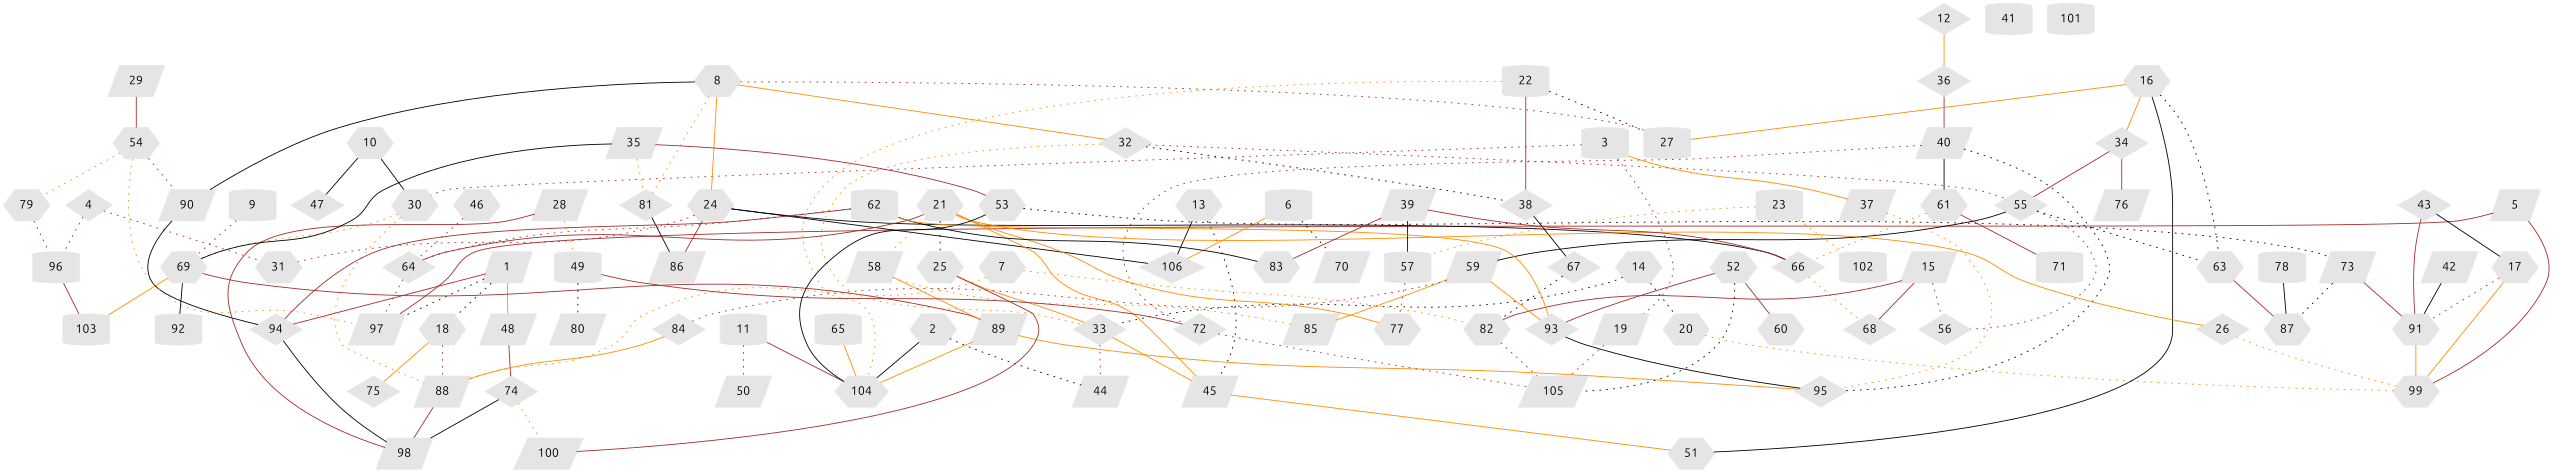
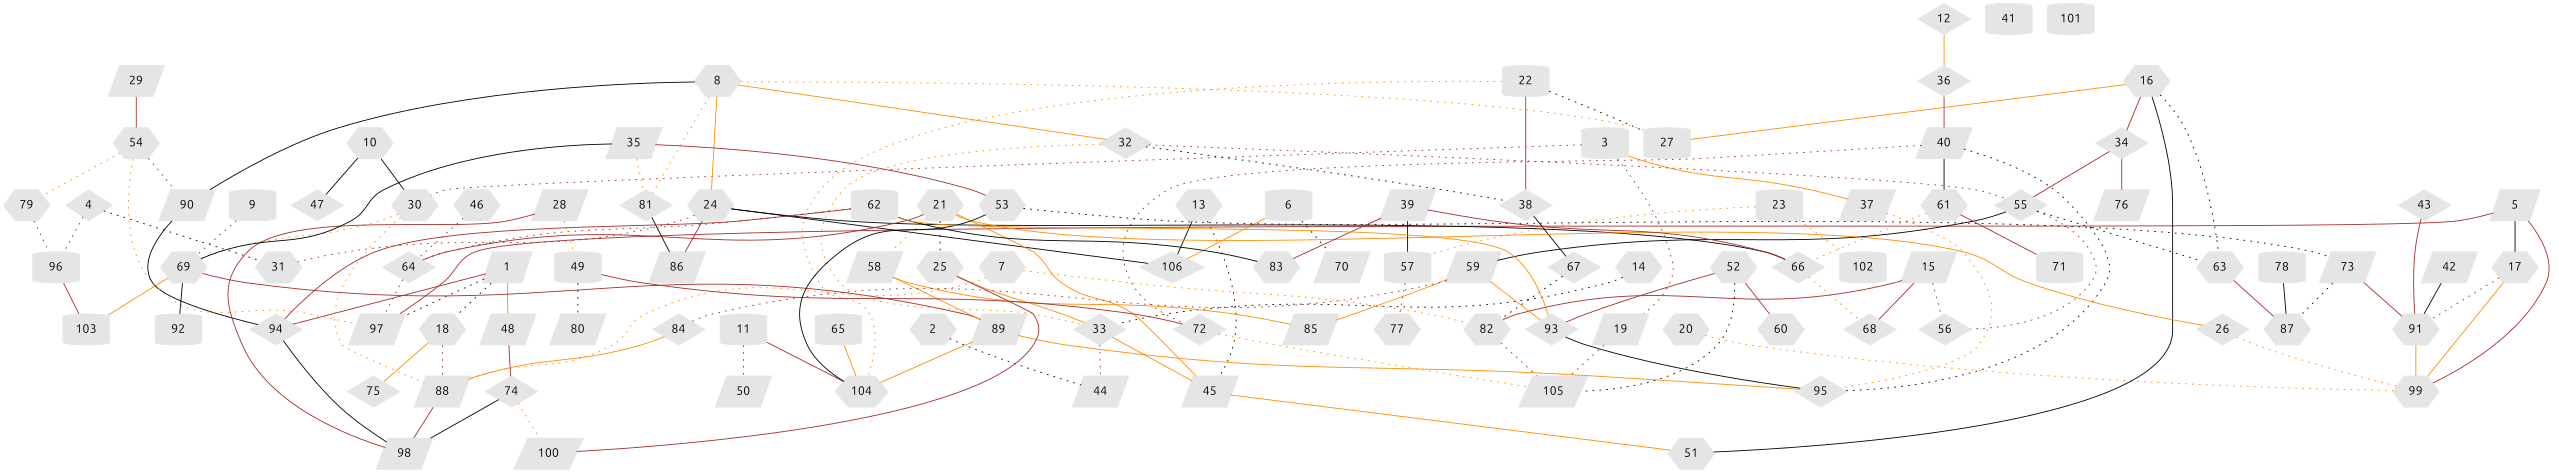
(1148, 88) -> (1148, 88)
(2134, 114) -> (2134, 114)
(2468, 235) -> (2515, 236)
(182, 236) -> (182, 236)
(1173, 293) -> none
(1665, 302) -> none
(1091, 304) -> (1091, 304)
(898, 360) -> none
(1373, 362) -> (1373, 362)
